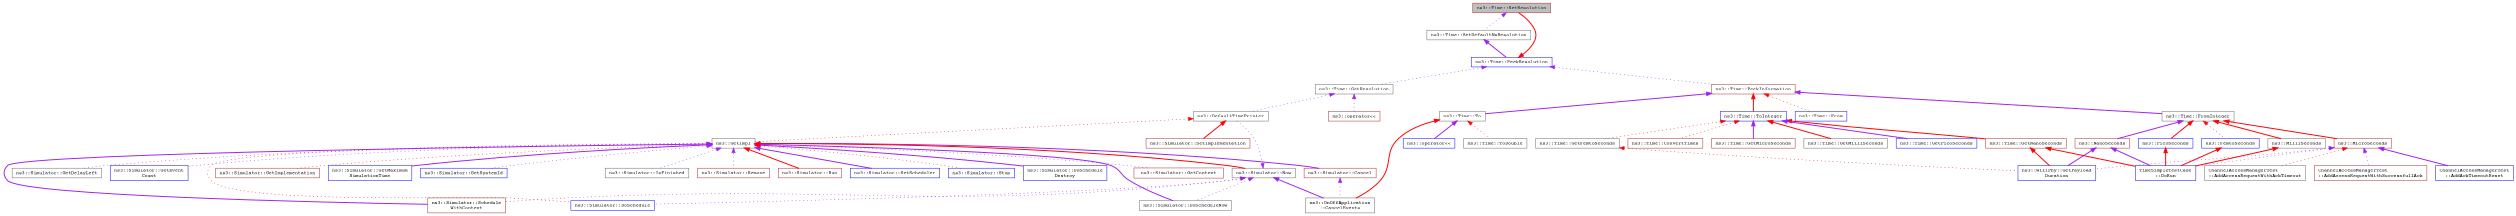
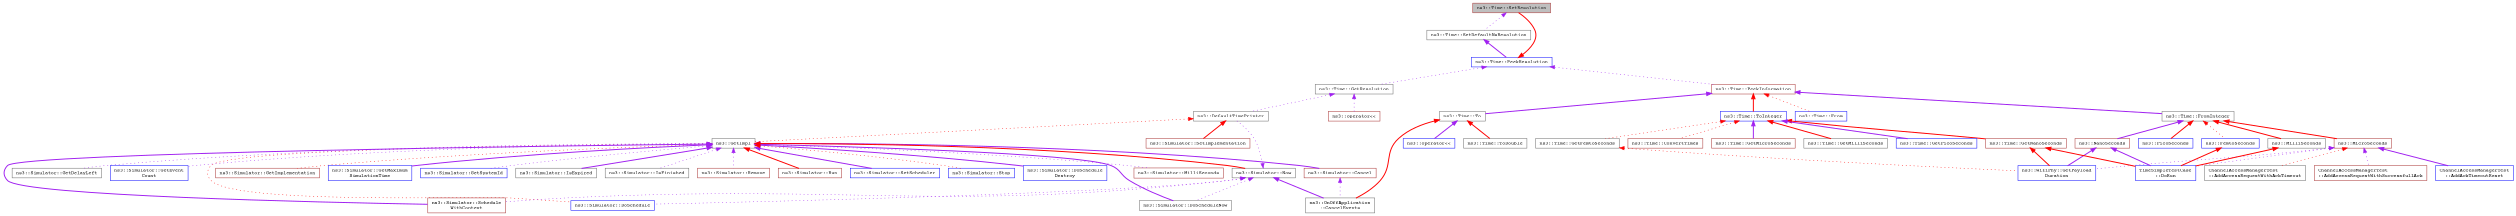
(1481, 131) -> (1481, 131)
(2166, 159) -> none
none -> (556, 173)
(1179, 173) -> (1179, 173)
